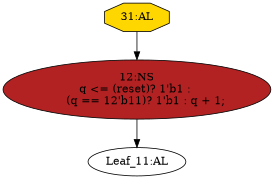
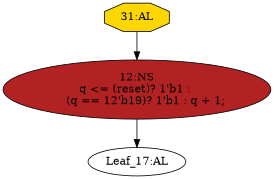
(137, 90) -> (137, 90)
(137, 162) -> (137, 162)
